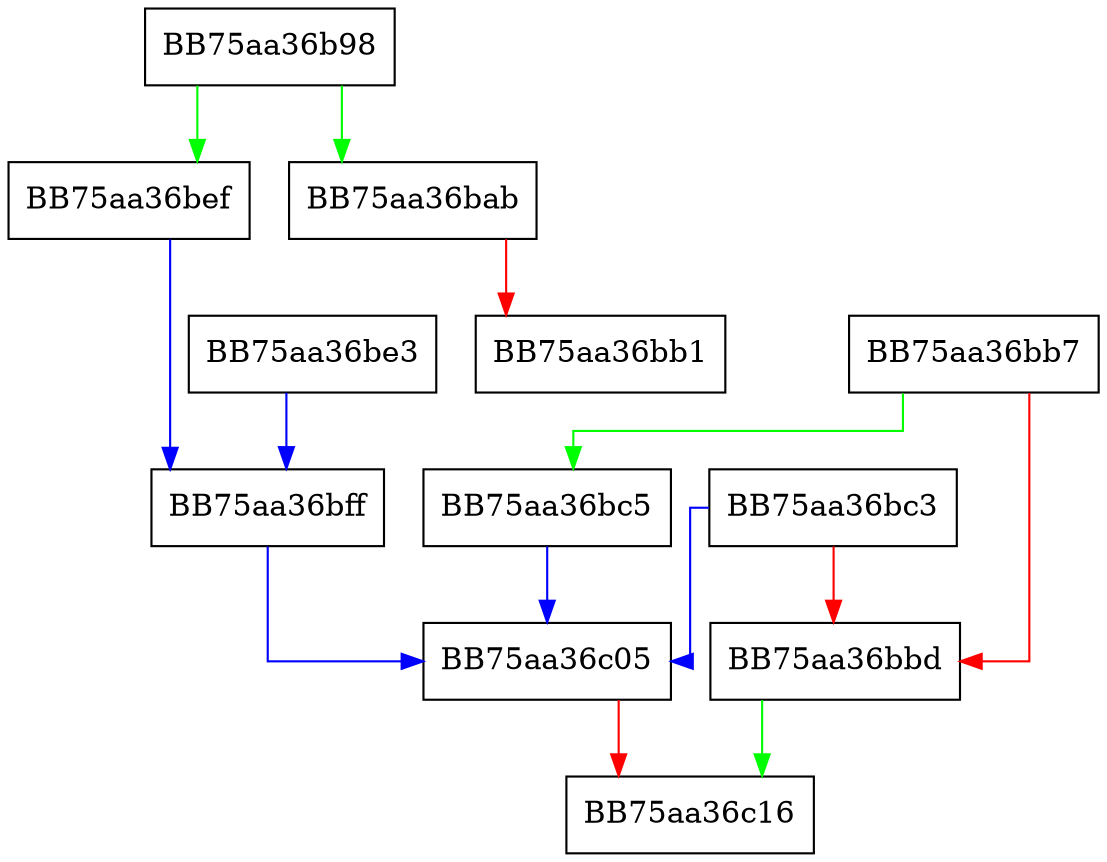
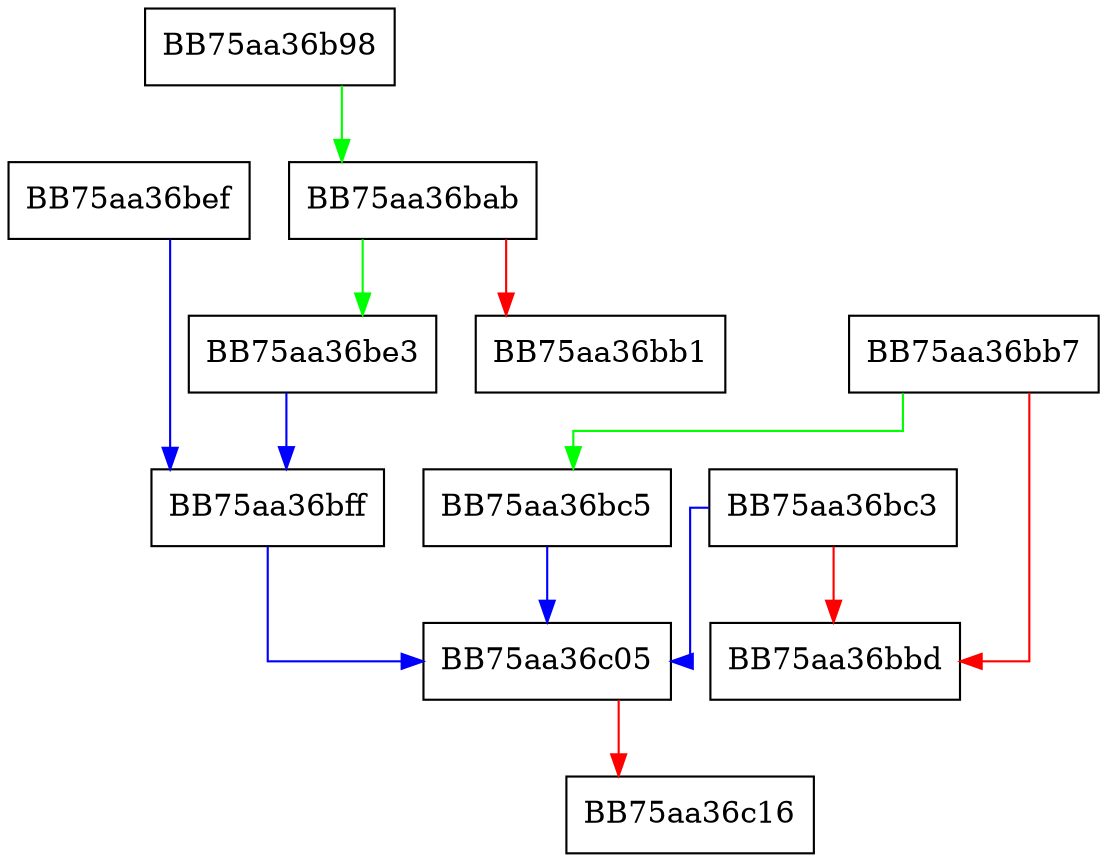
(197, 113) -> none
none -> (363, 266)
(762, 727) -> none
